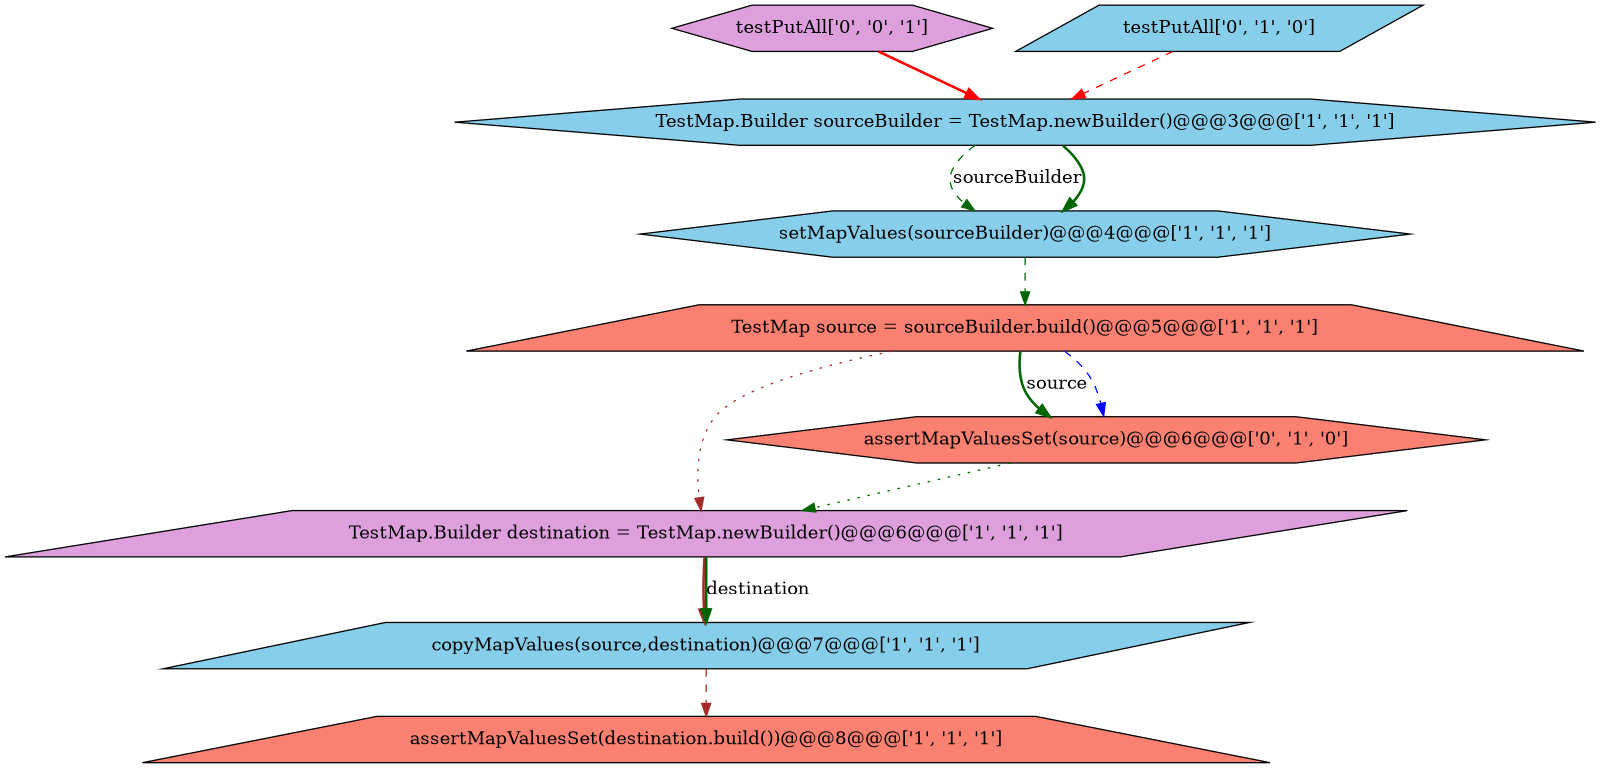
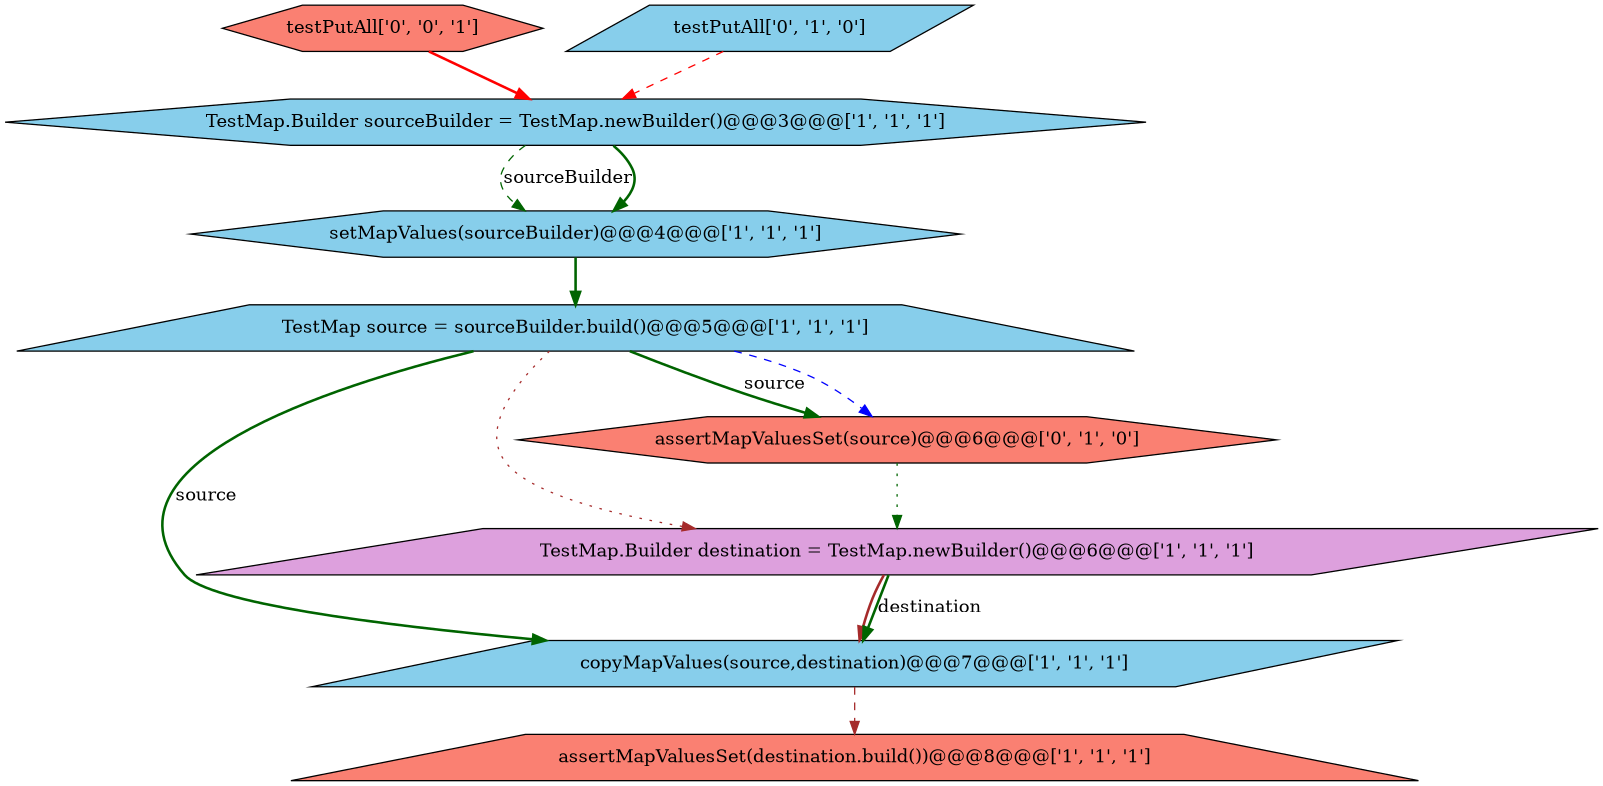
(832, 28) -> (383, 28)
(1025, 275) -> (576, 275)
(1025, 328) -> (576, 328)
none -> (168, 544)
